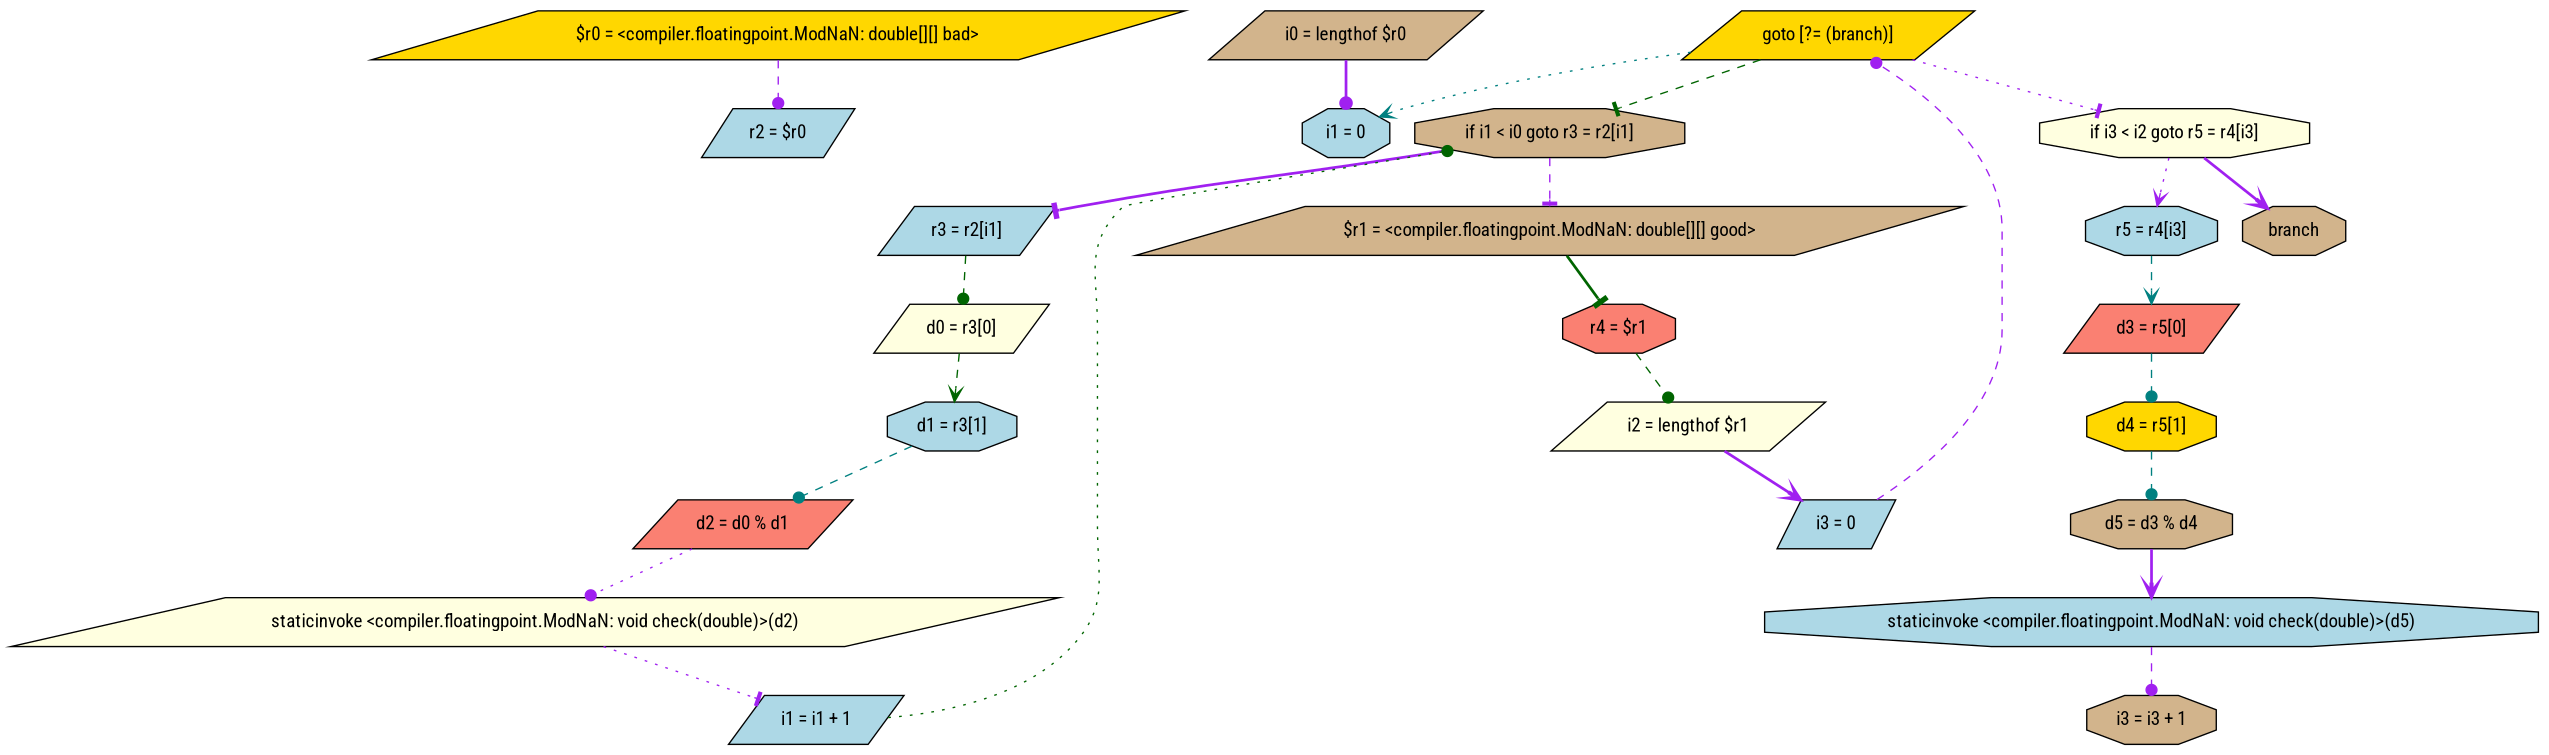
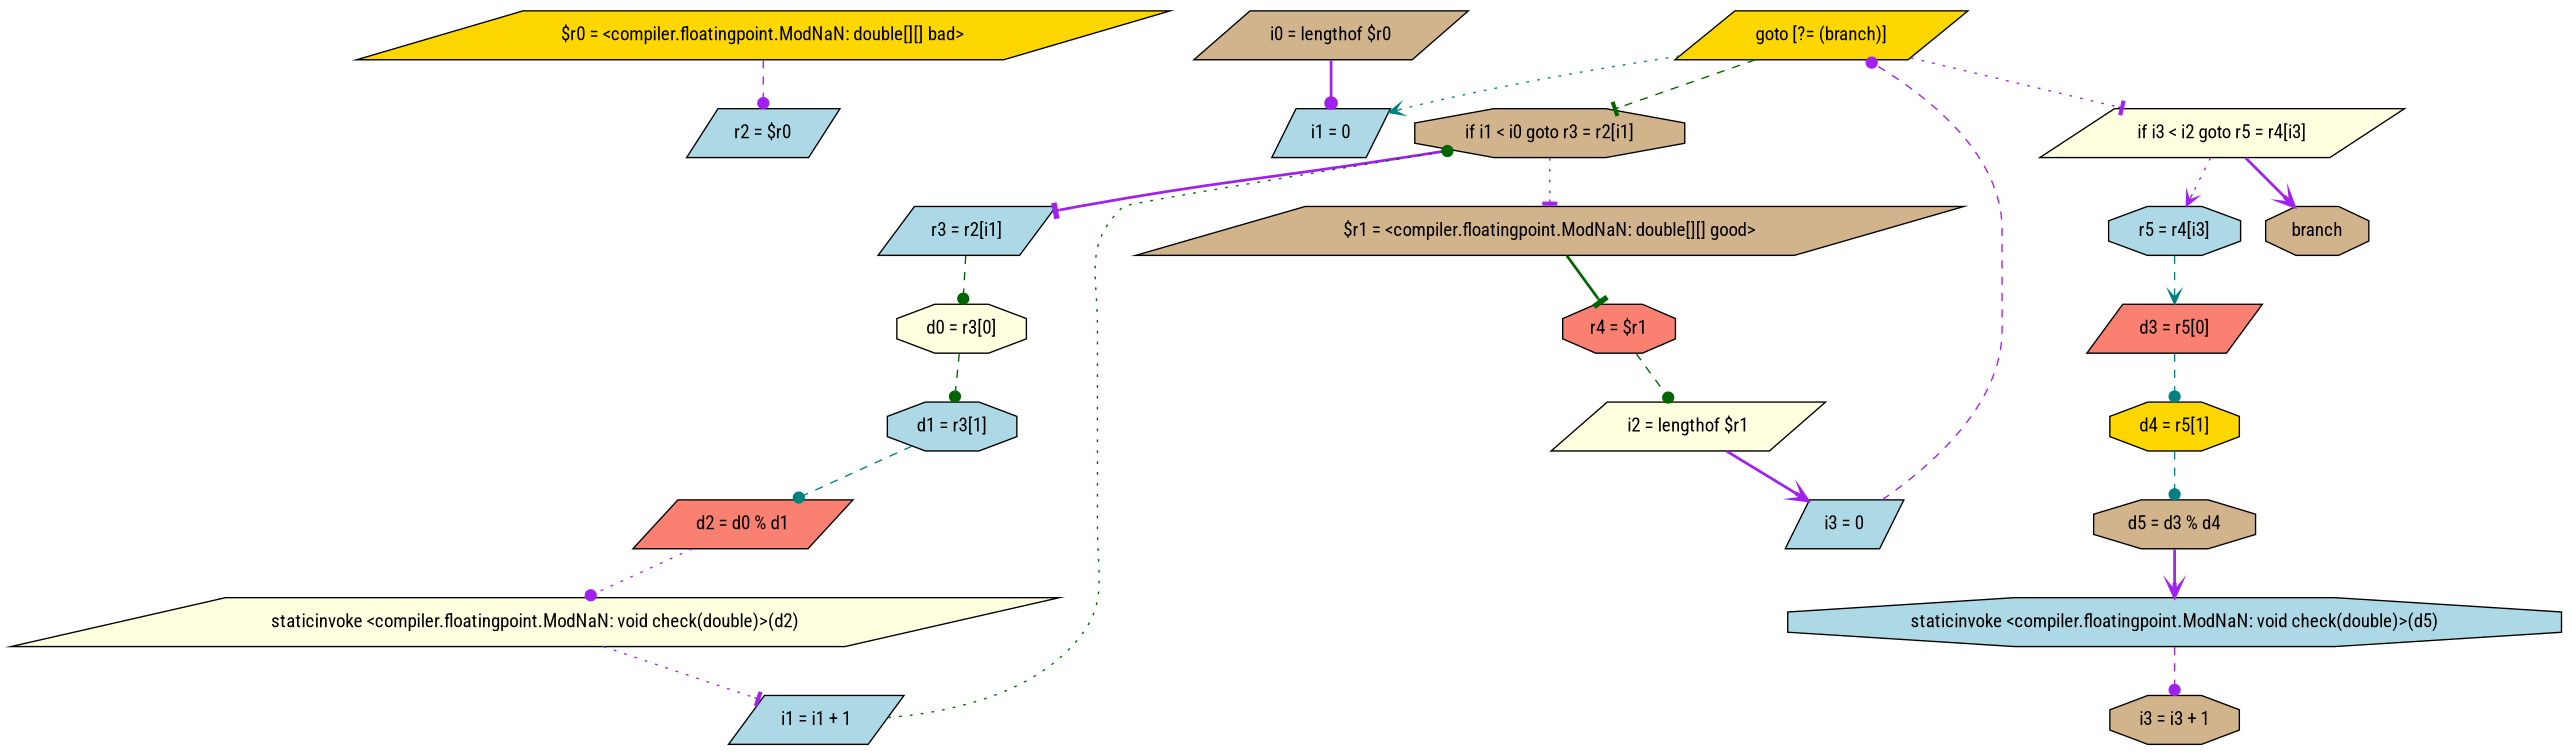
(1346, 133) -> (1331, 133)
(2175, 133) -> (2222, 133)
(1550, 179) -> (1550, 179)
(962, 329) -> (962, 329)
(958, 371) -> (957, 372)
